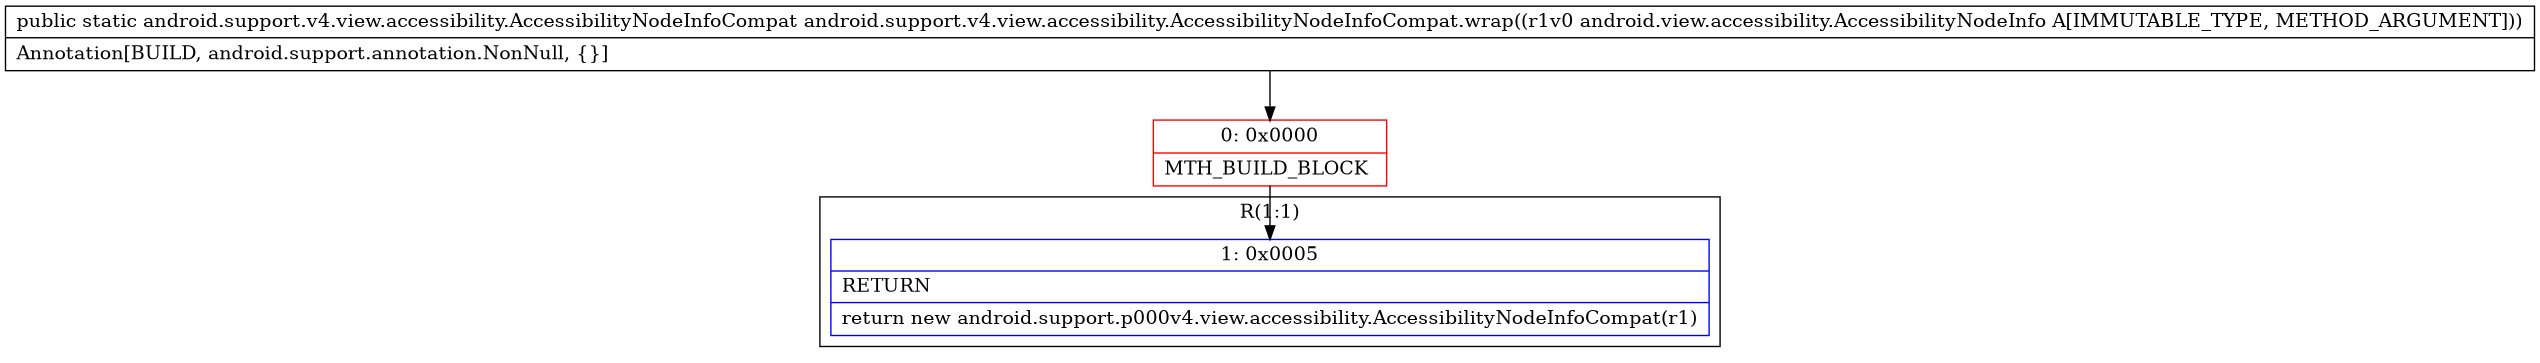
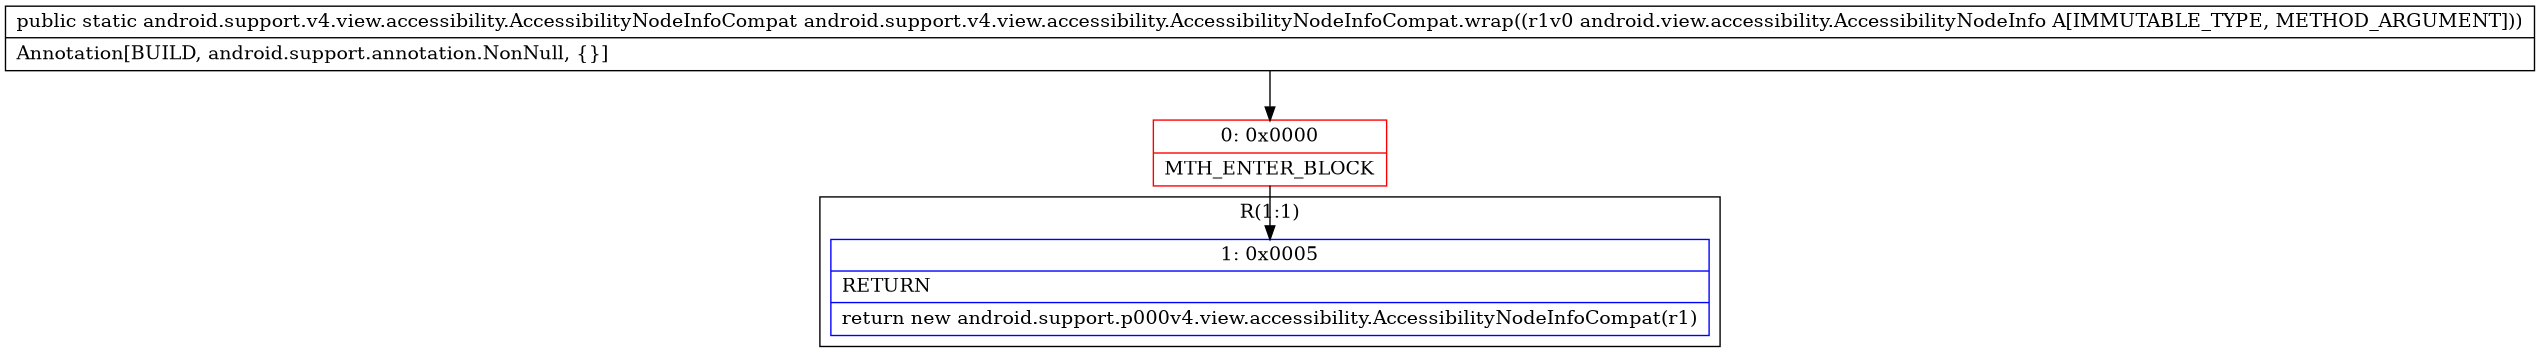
(1267, 169) -> (1270, 169)
